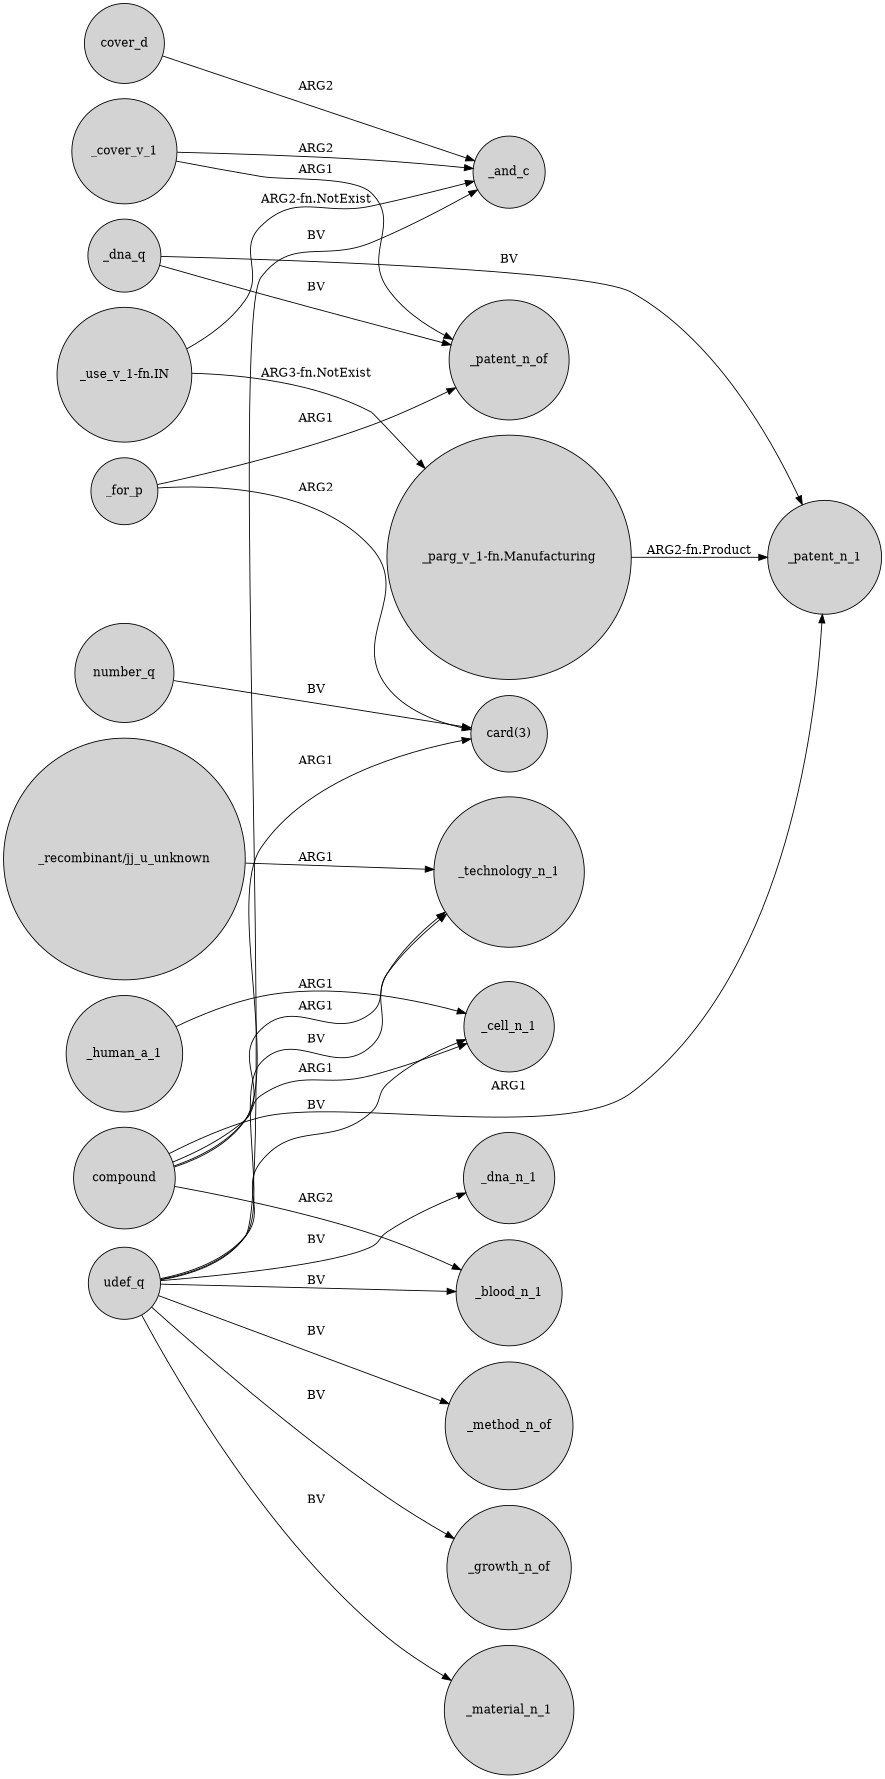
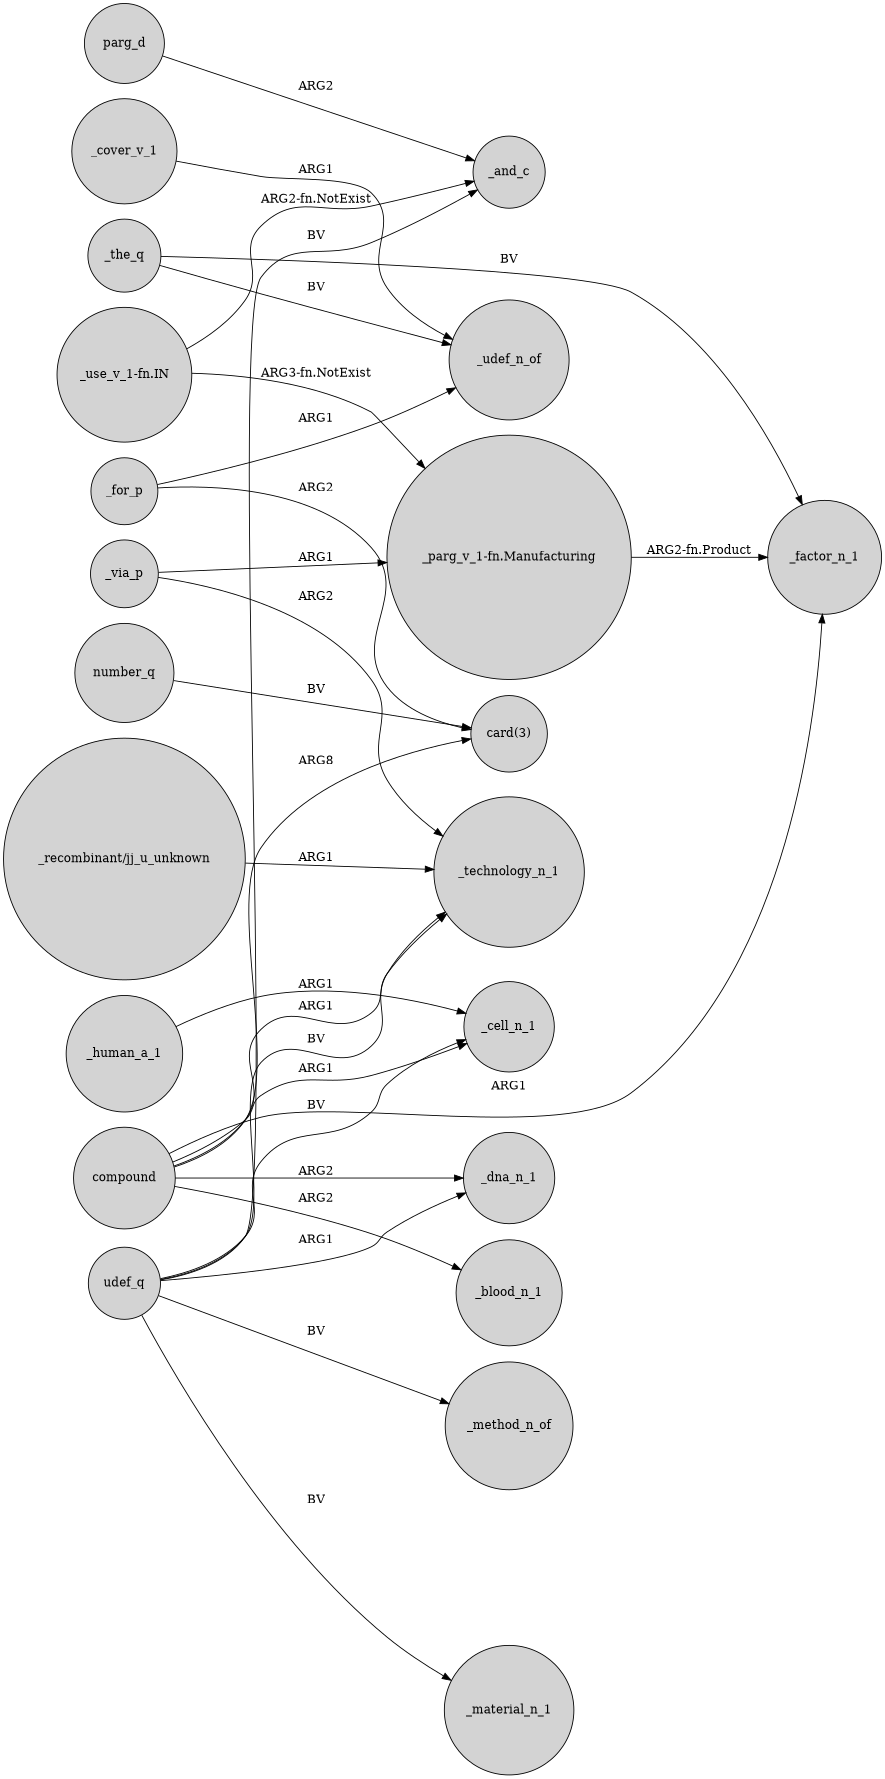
(124, 43) -> (124, 43)
(321, 157) -> none
(124, 256) -> (124, 256)
(509, 360) -> (509, 360)
(825, 557) -> (825, 557)
none -> (124, 574)
(316, 761) -> (316, 761)
none -> (315, 1178)
(316, 1240) -> (316, 1240)
(304, 1288) -> none
(509, 1568) -> none
